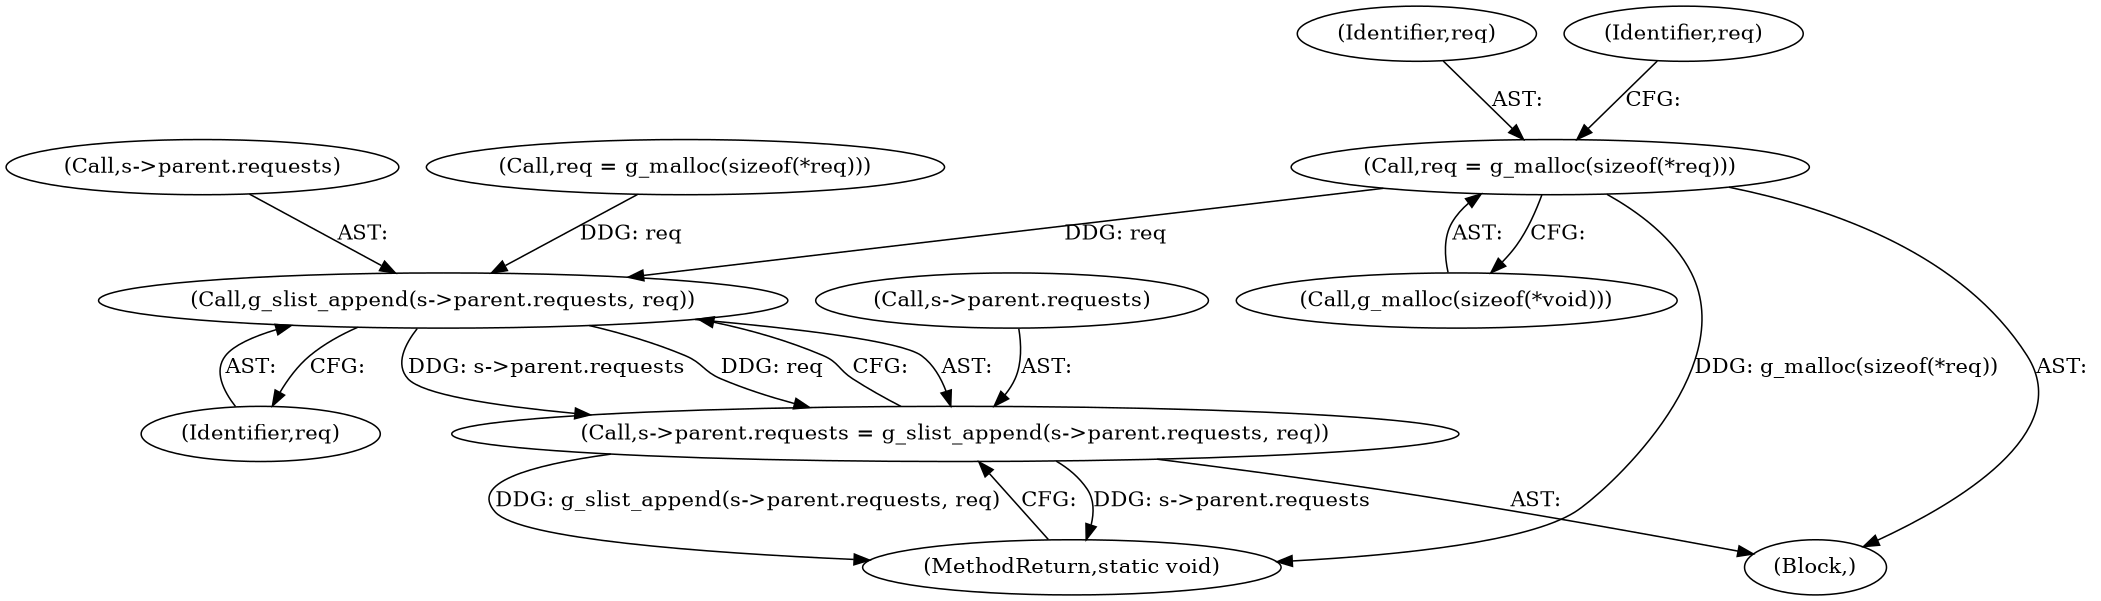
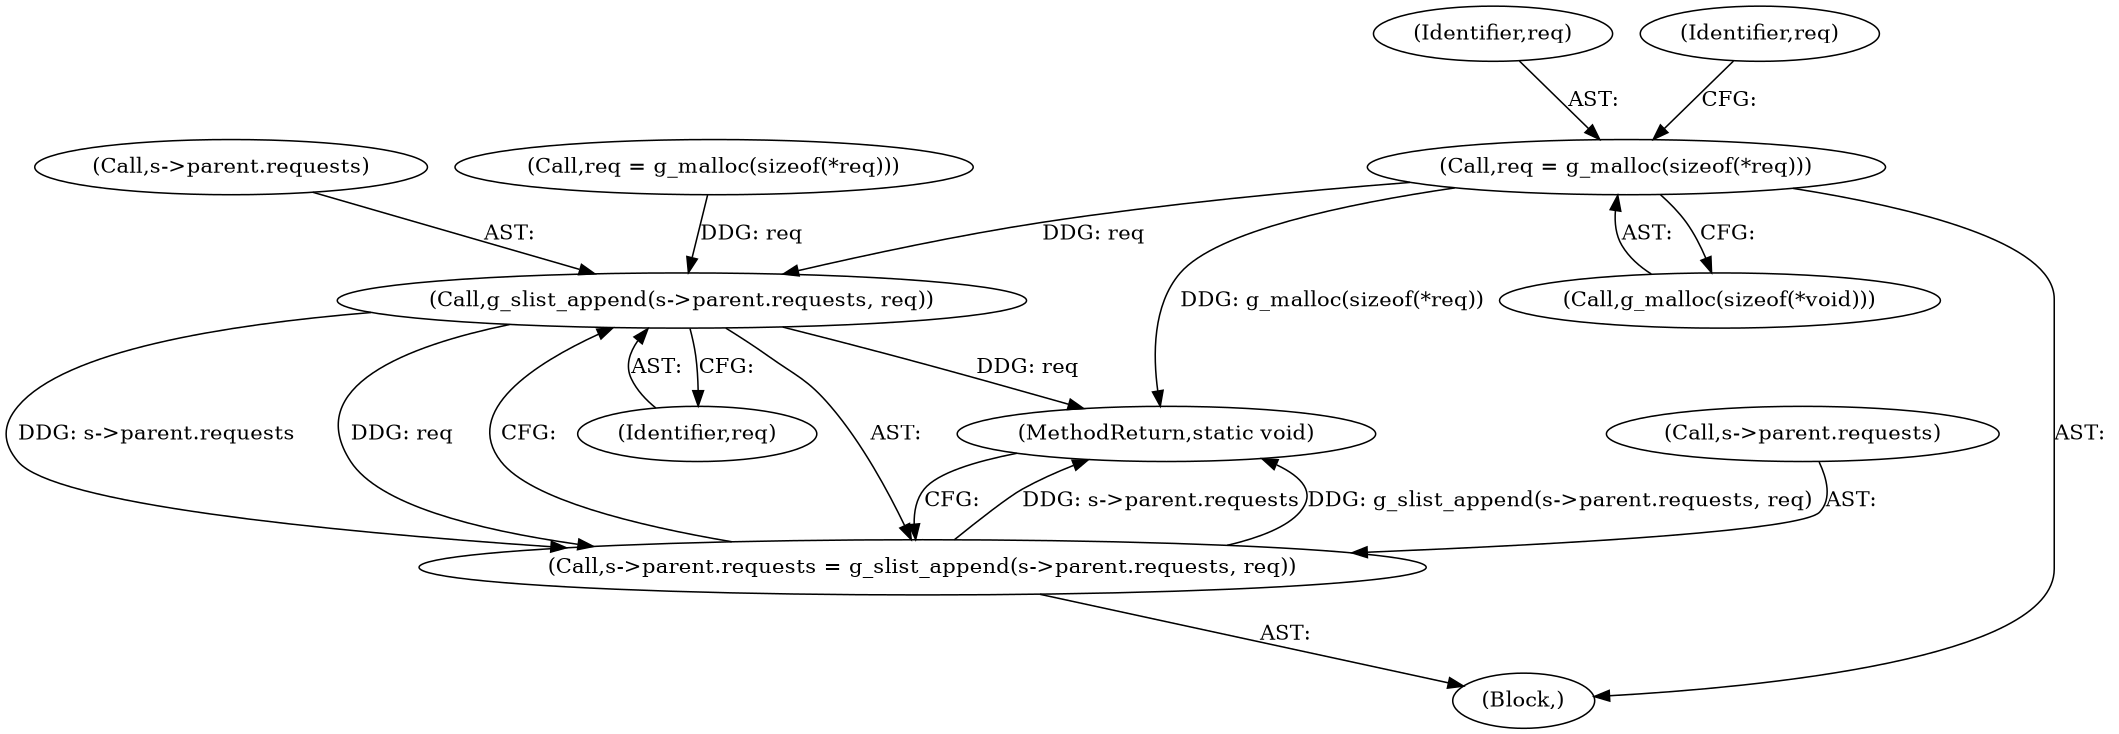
none -> (926, 364)
